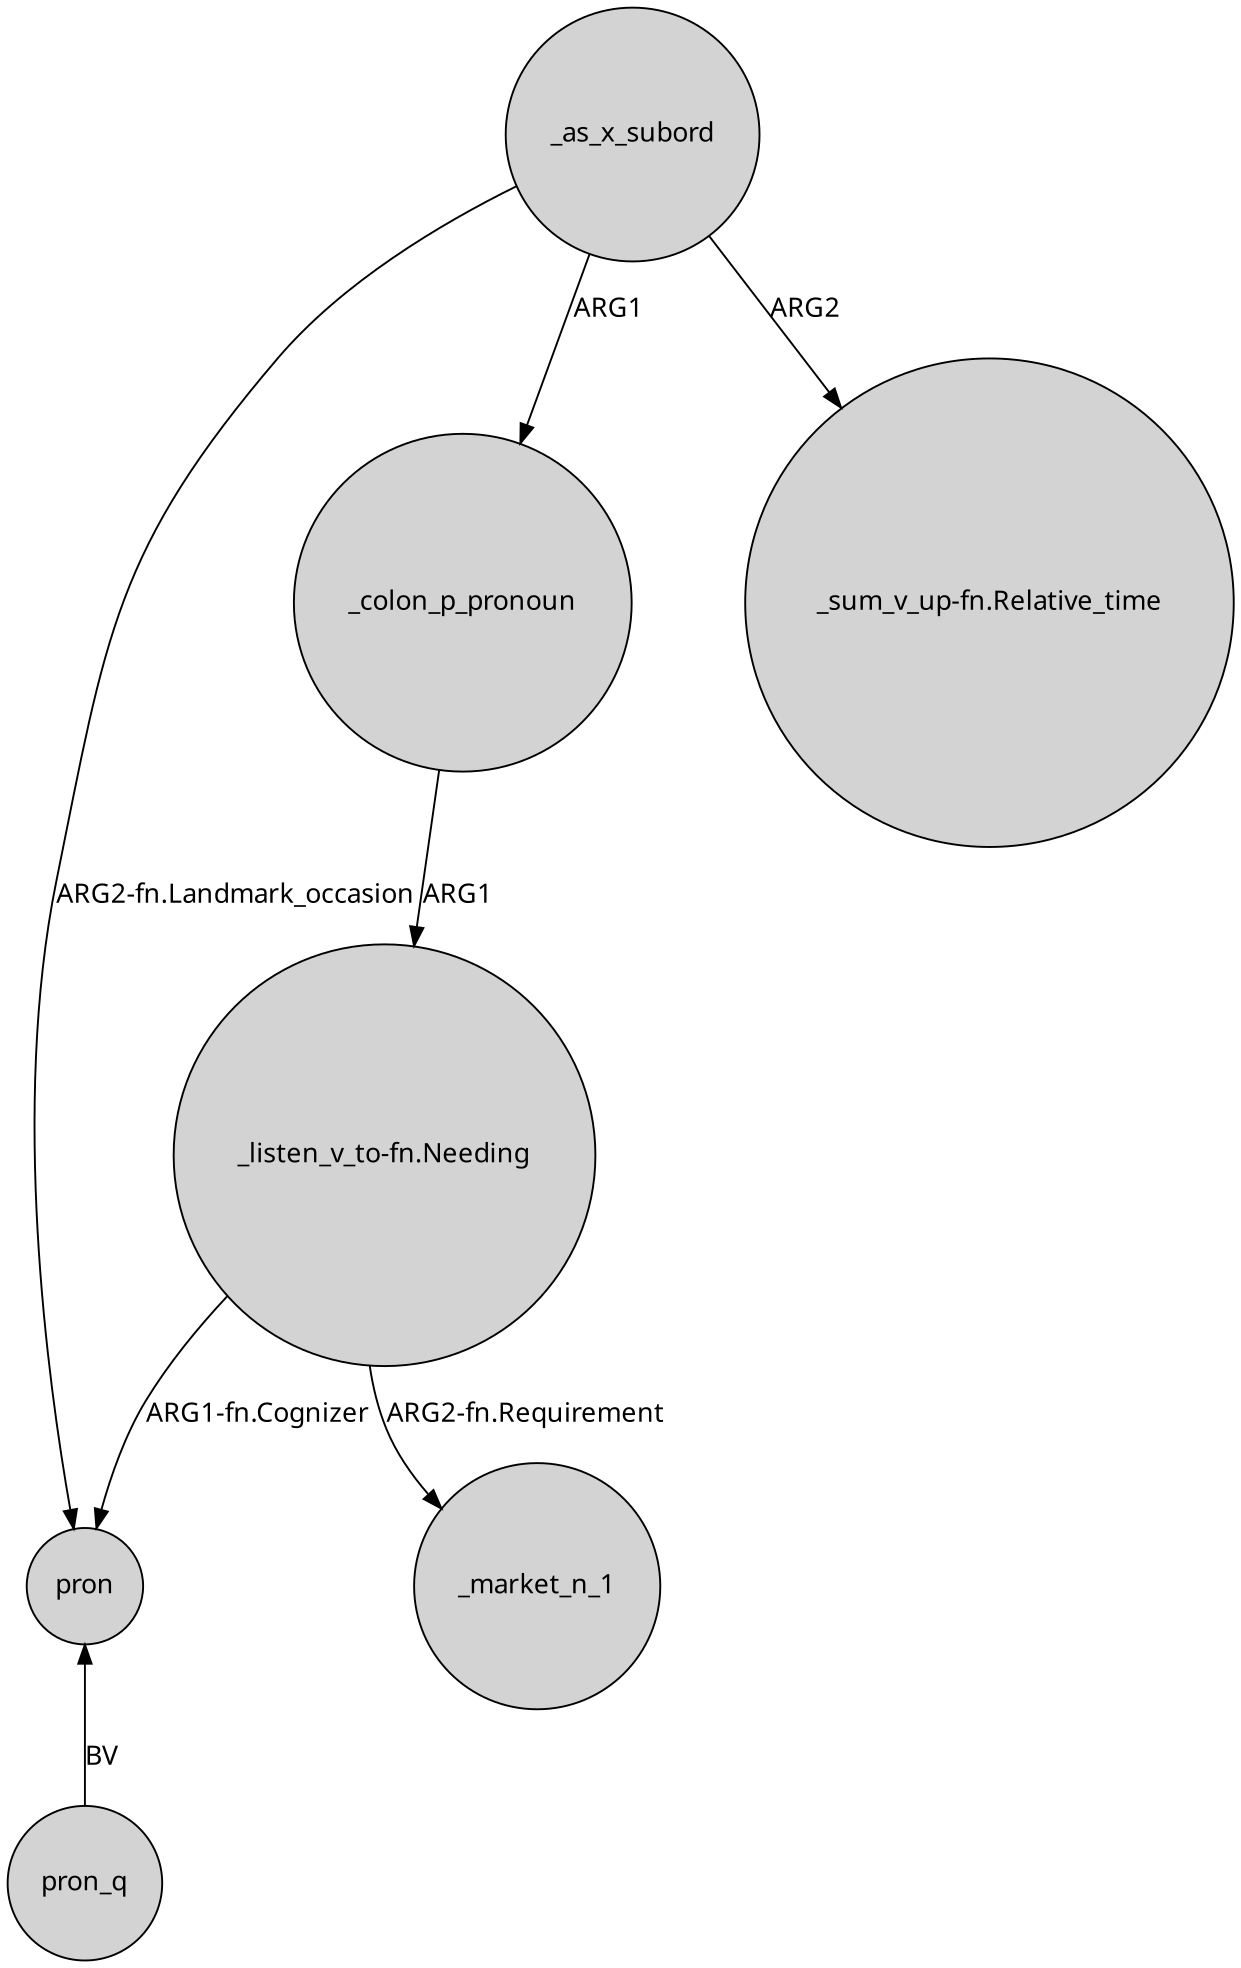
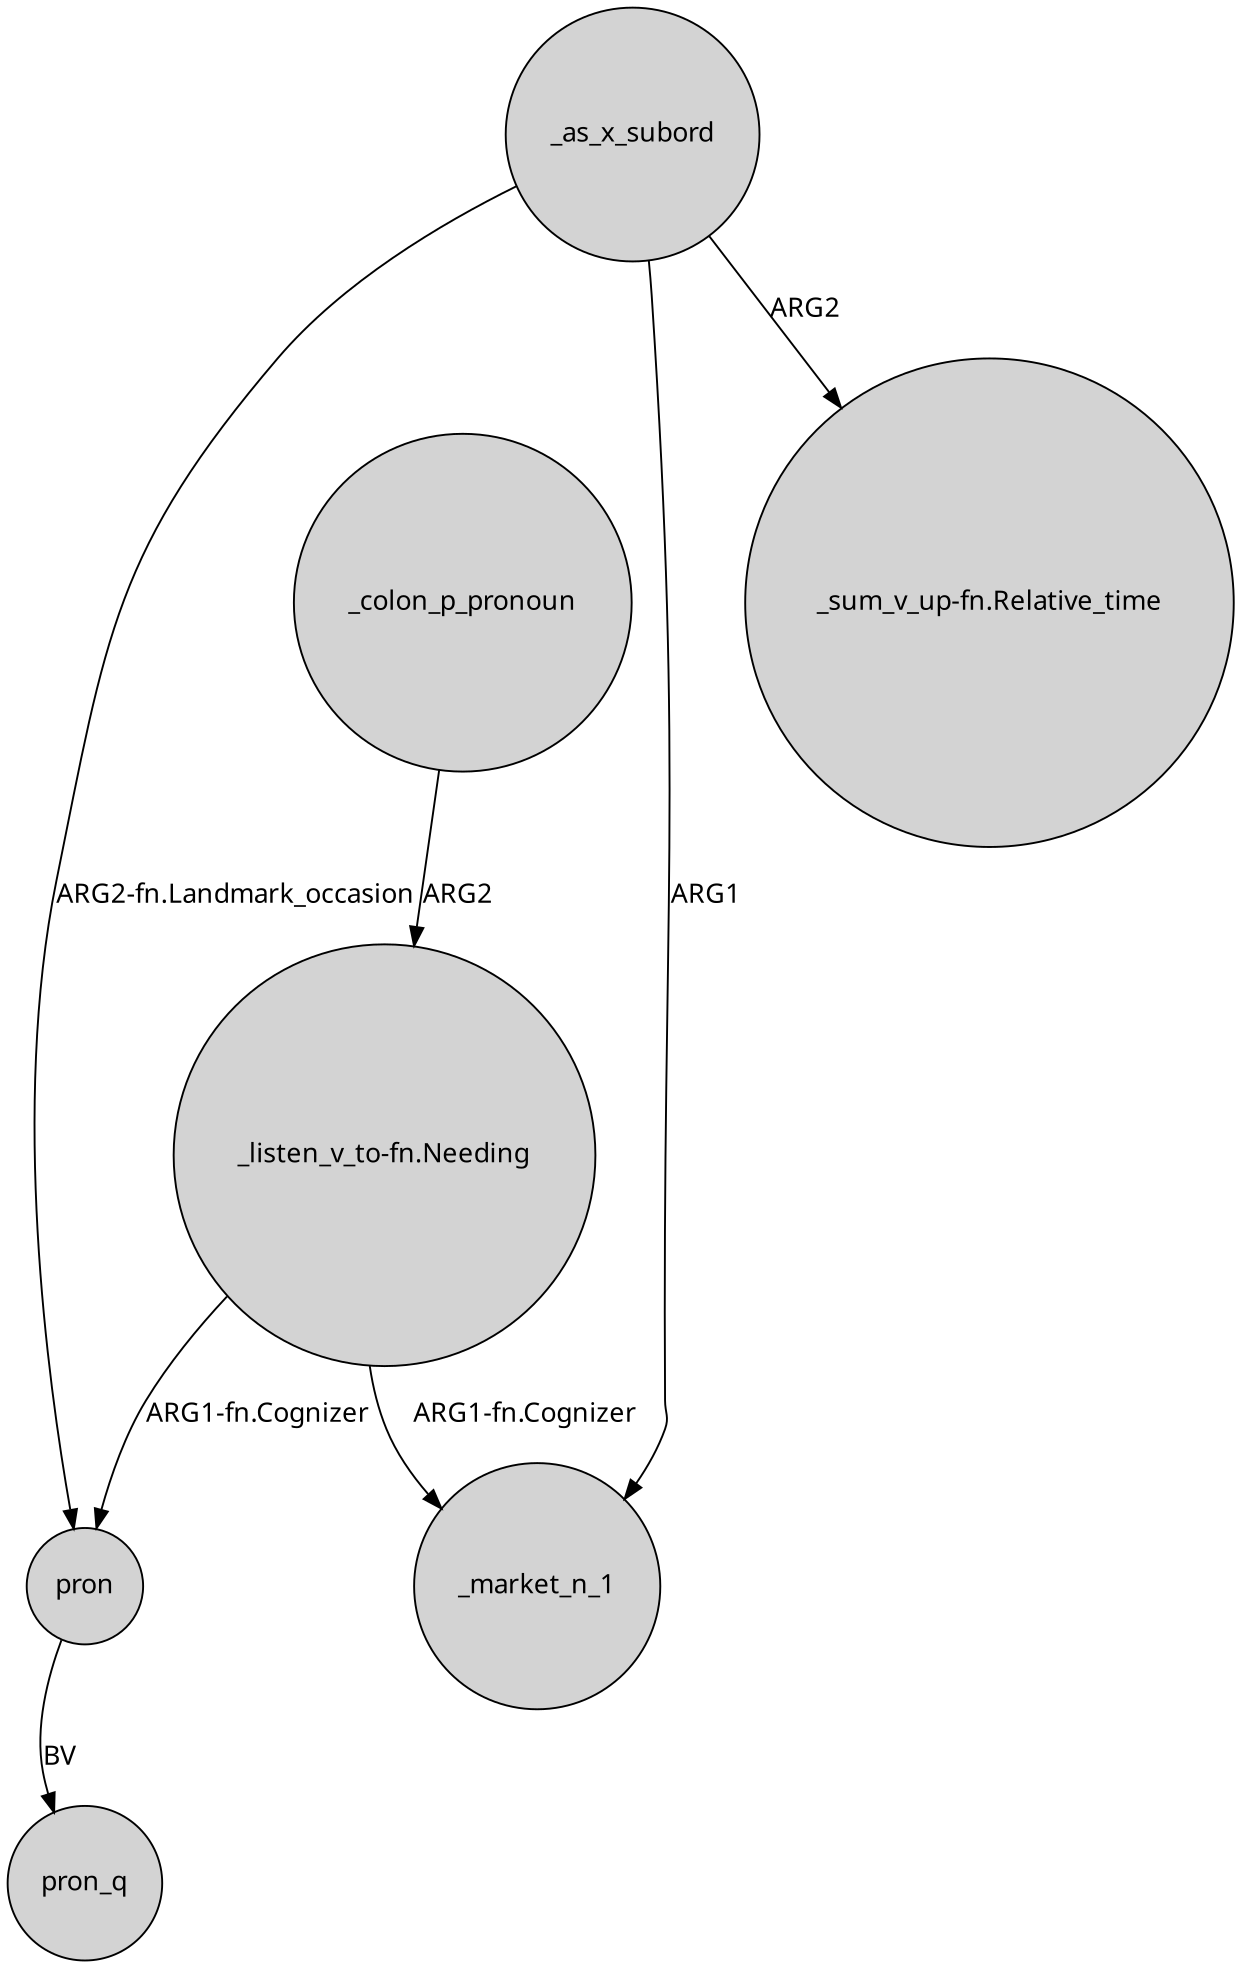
(558, 339) -> (669, 875)
(458, 896) -> (458, 896)
(526, 1415) -> (526, 1415)
(85, 1735) -> (42, 1716)
